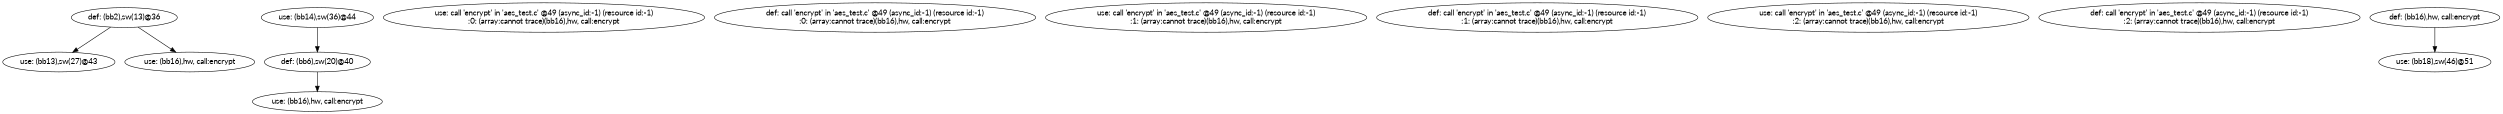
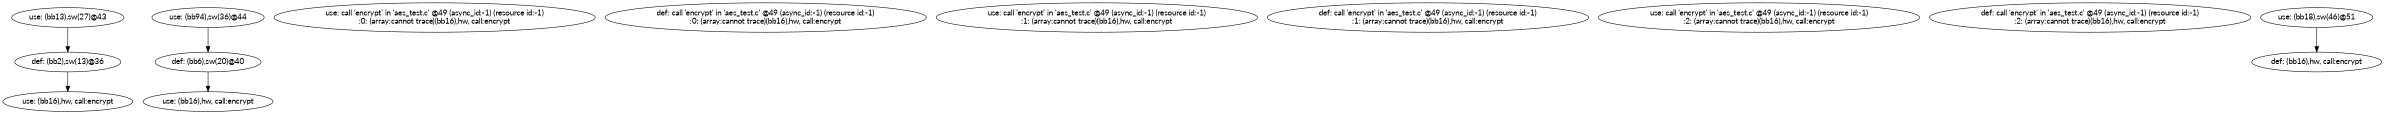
(317, 18) -> (208, 18)
(2435, 37) -> (2317, 37)
(94, 38) -> (68, 37)
